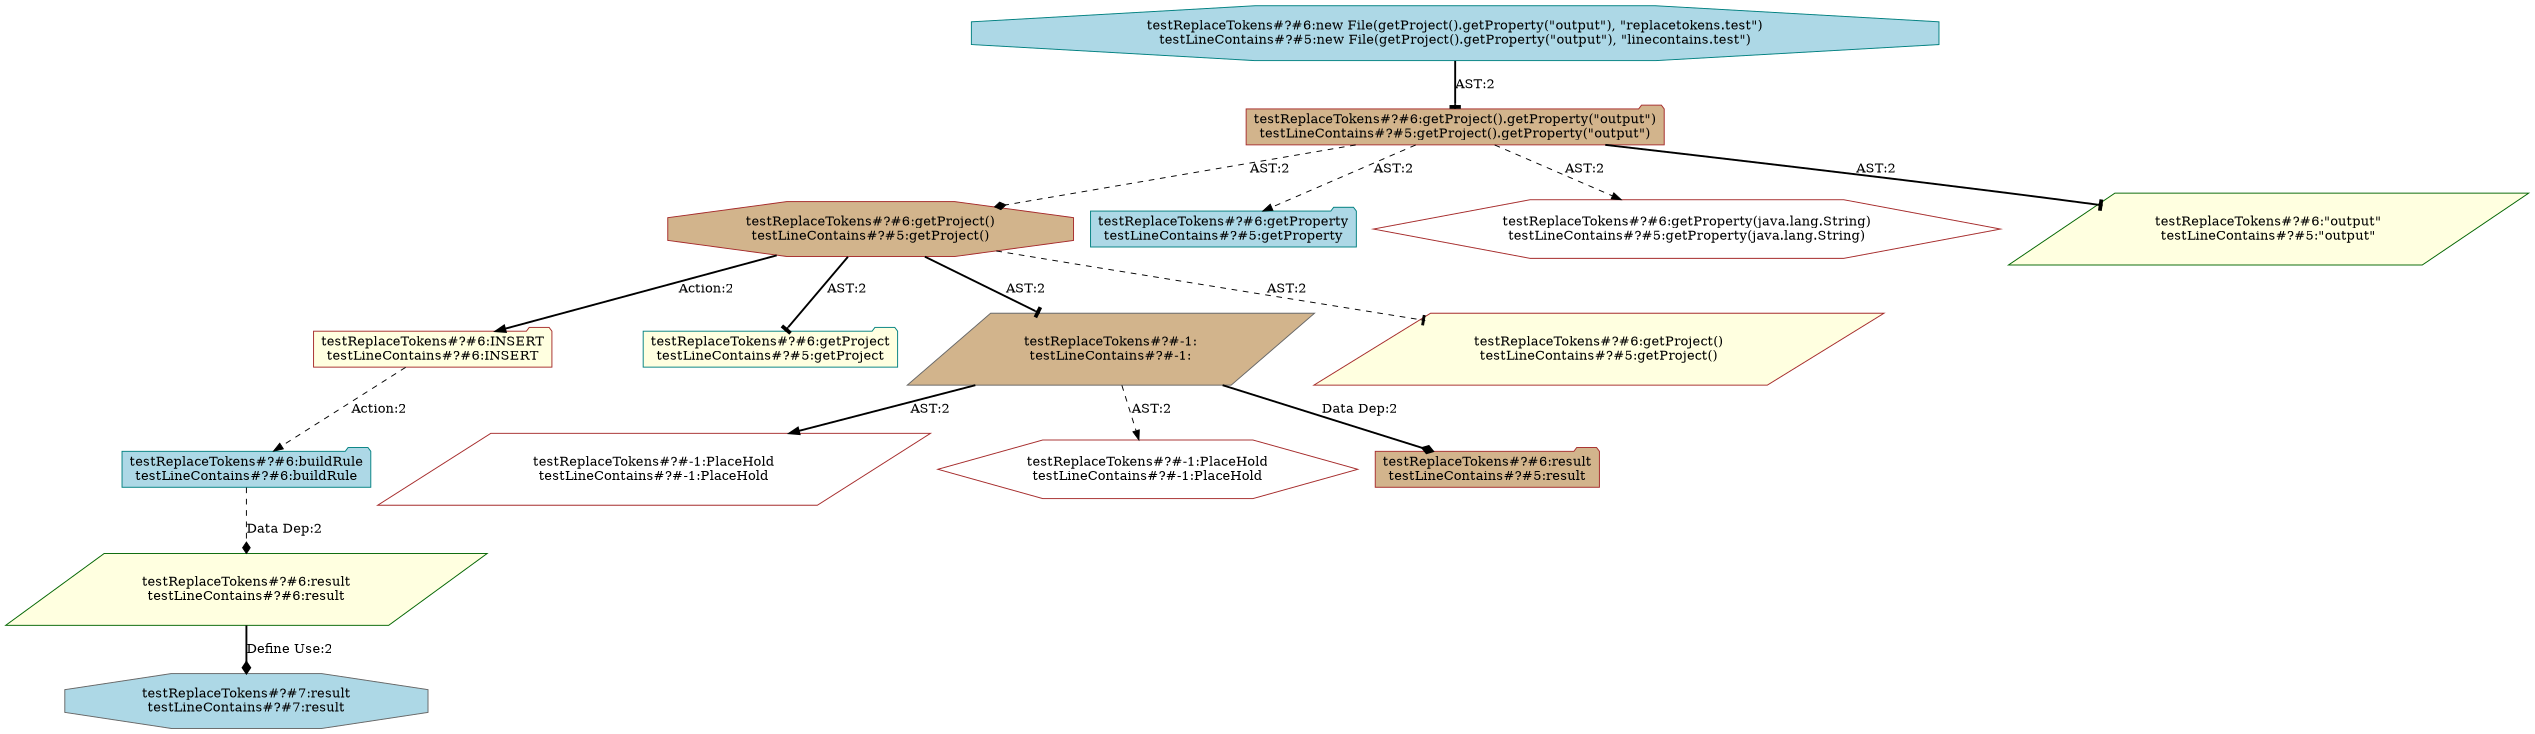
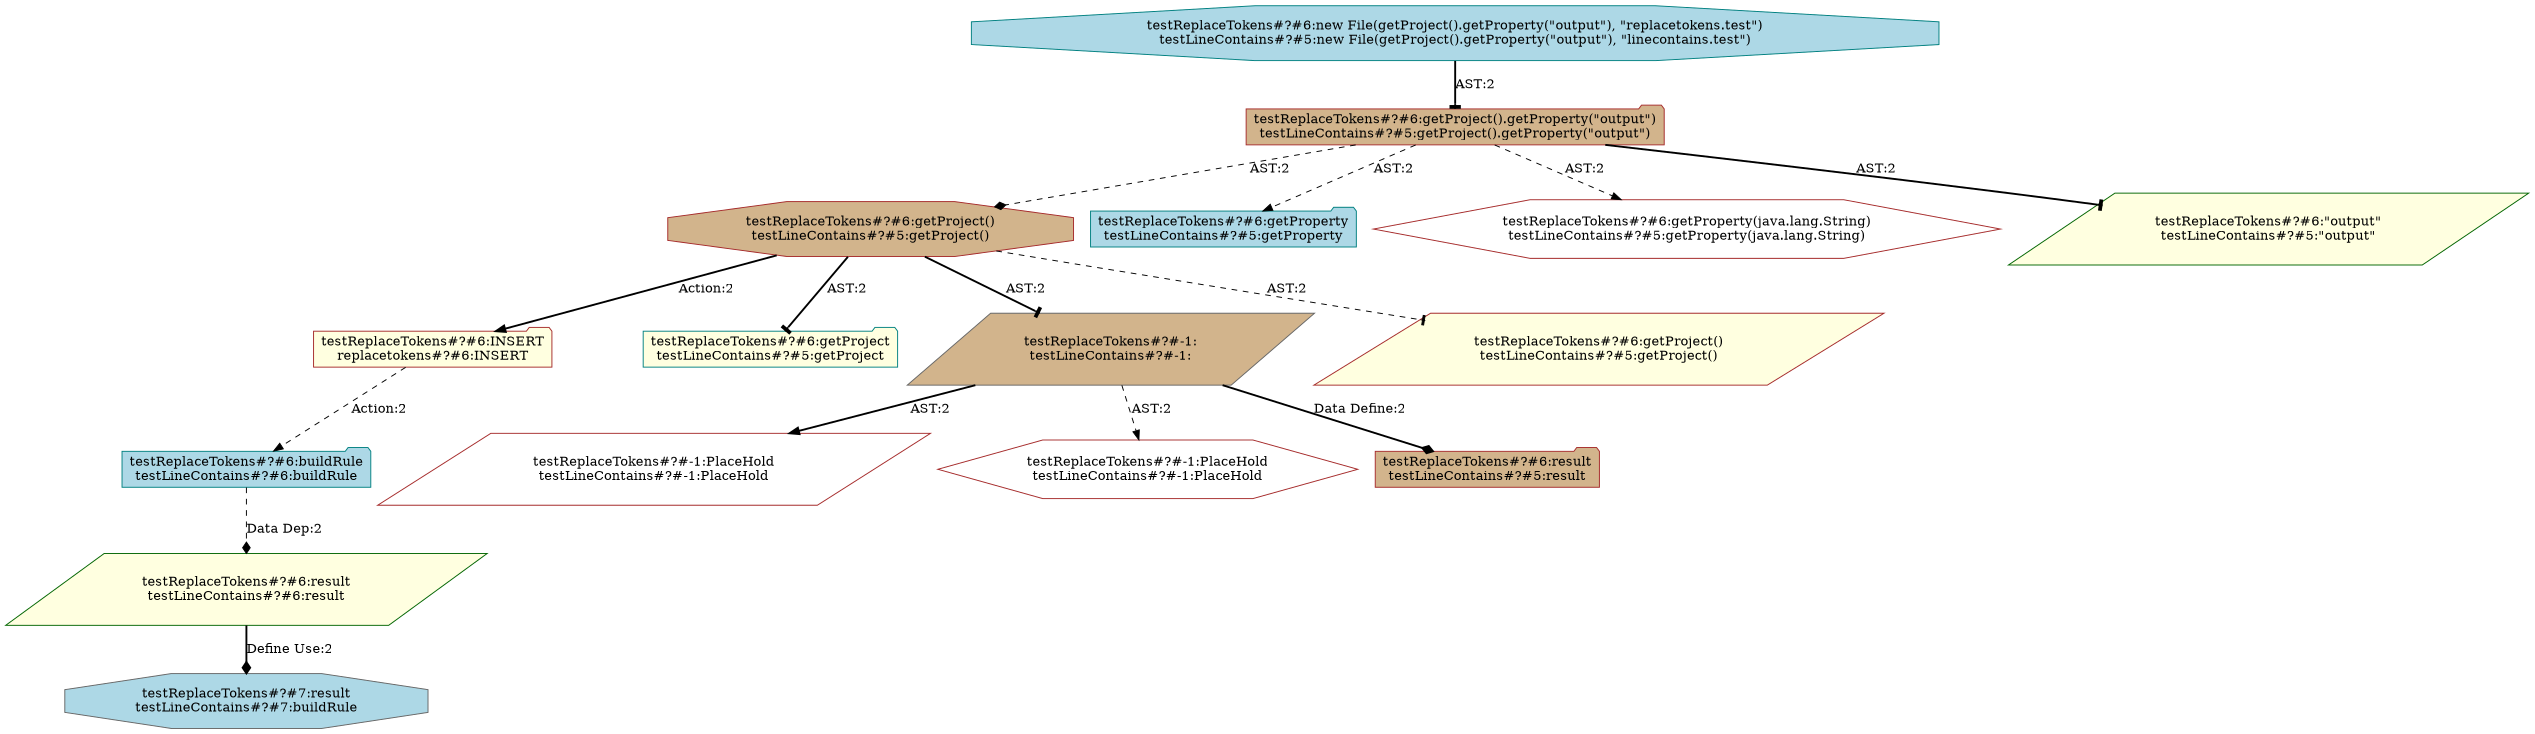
(433, 349) -> (433, 349)
(1360, 409) -> (1360, 409)
(246, 701) -> (246, 701)
